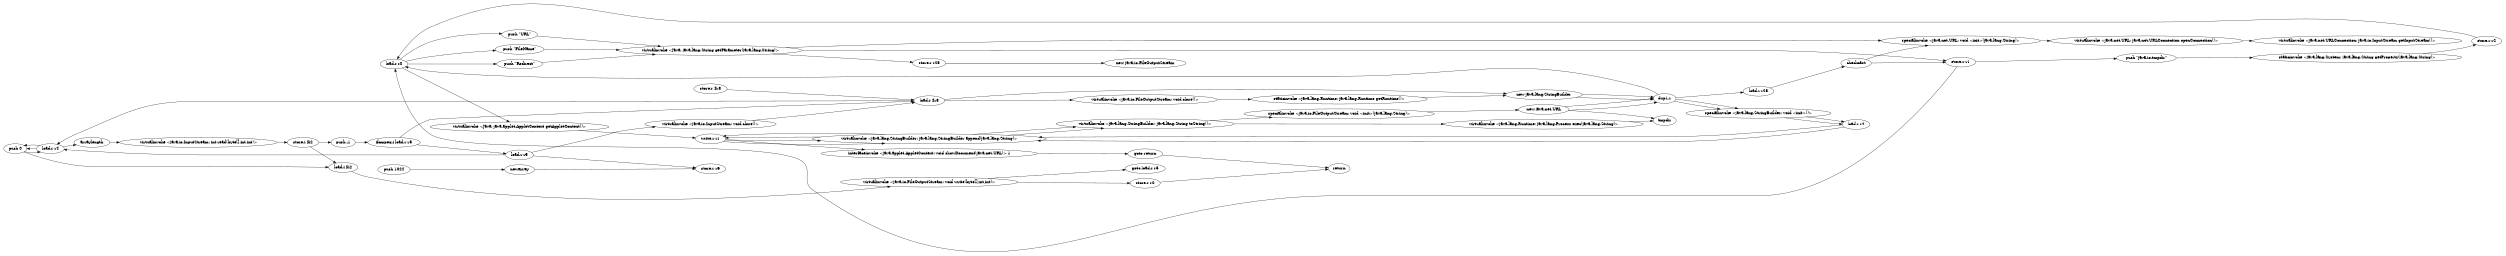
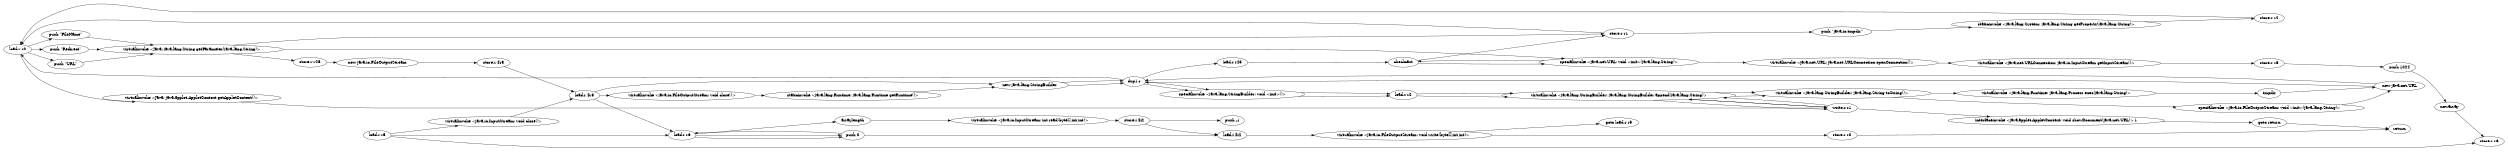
none -> (1483, 60)
none -> (446, 63)
none -> (2269, 63)
(1610, 113) -> (2327, 90)
(394, 142) -> none
(50, 149) -> (682, 135)
